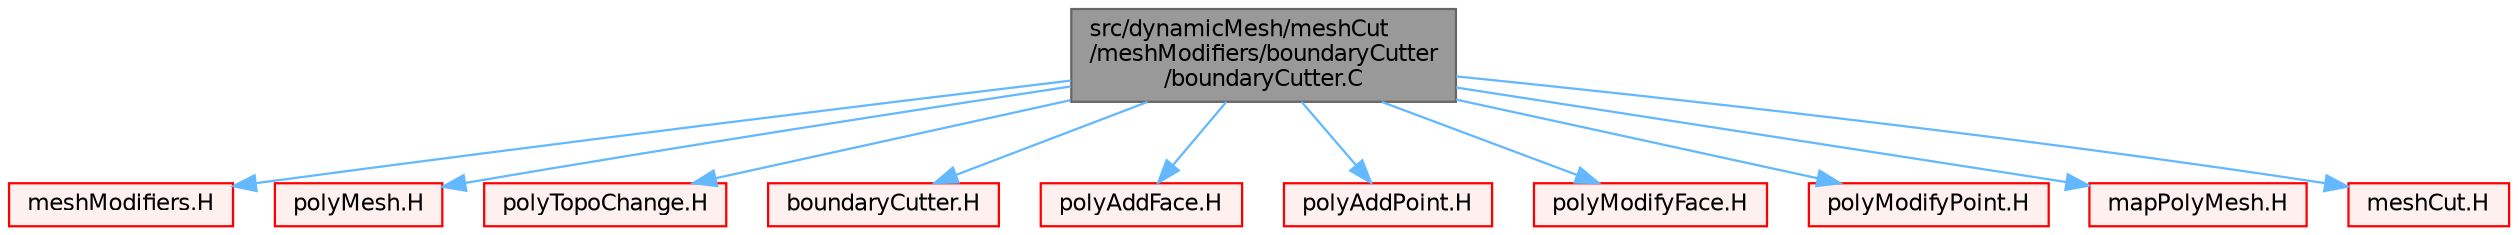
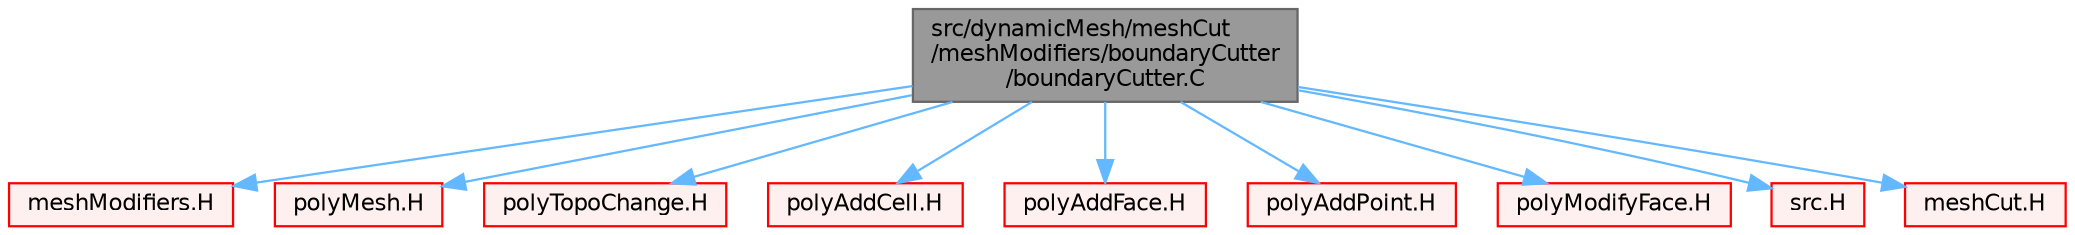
(884, 205) -> (865, 205)
(1929, 205) -> none
(2198, 205) -> (1818, 205)
